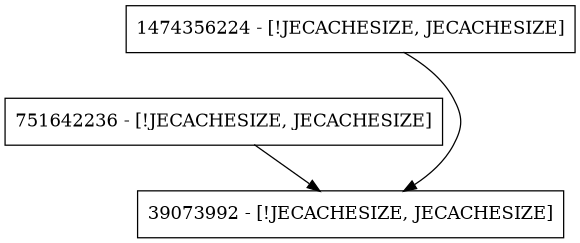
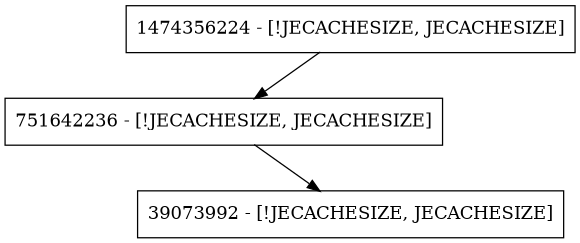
(460, 115) -> (293, 72)
